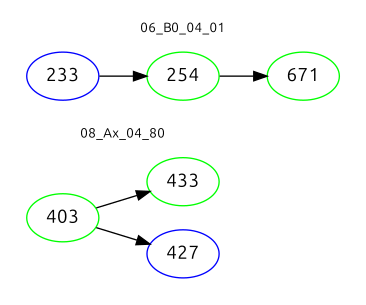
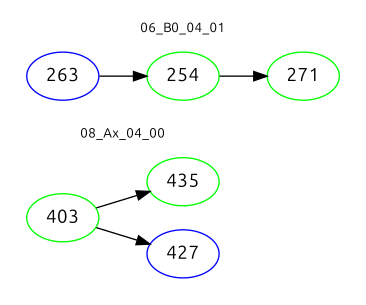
(63, 76) -> (63, 76)
(303, 76) -> (303, 76)
(123, 134) -> (123, 134)
(183, 182) -> (183, 182)
